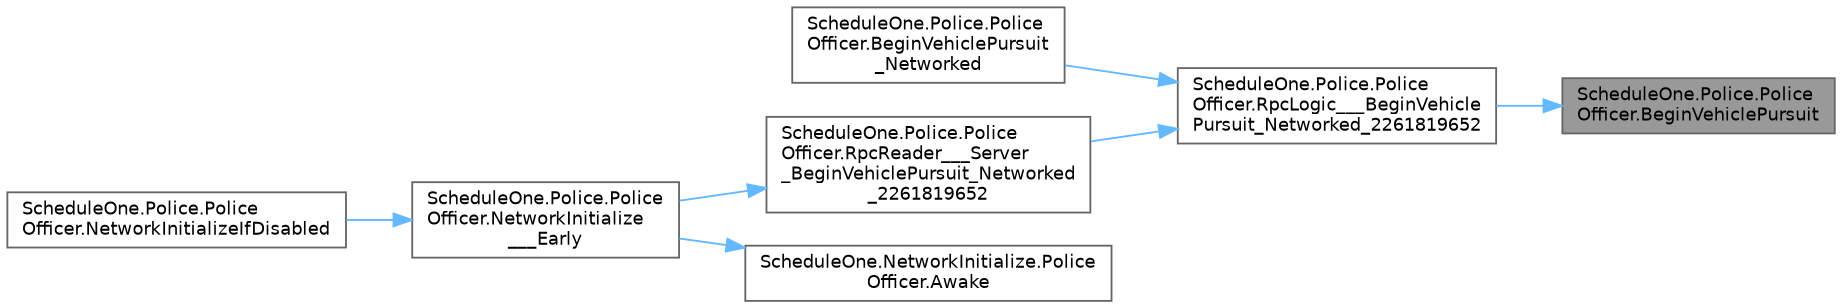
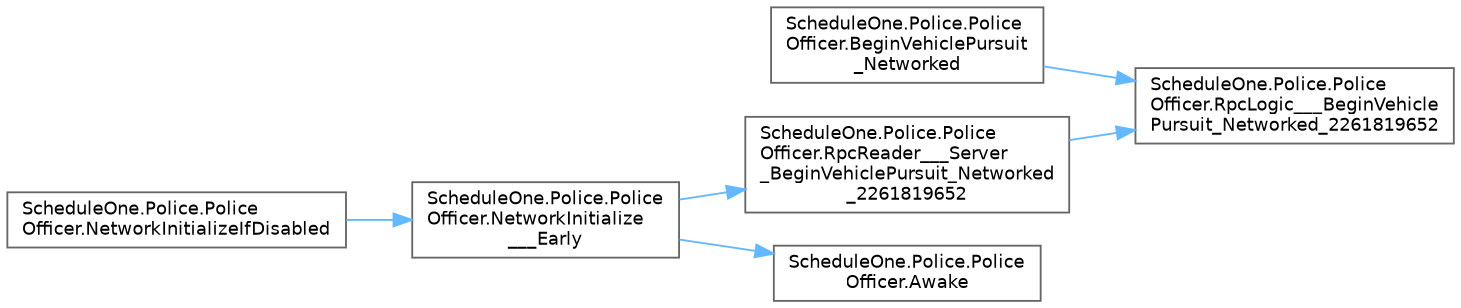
(1699, 106) -> none
(928, 273) -> (907, 273)
